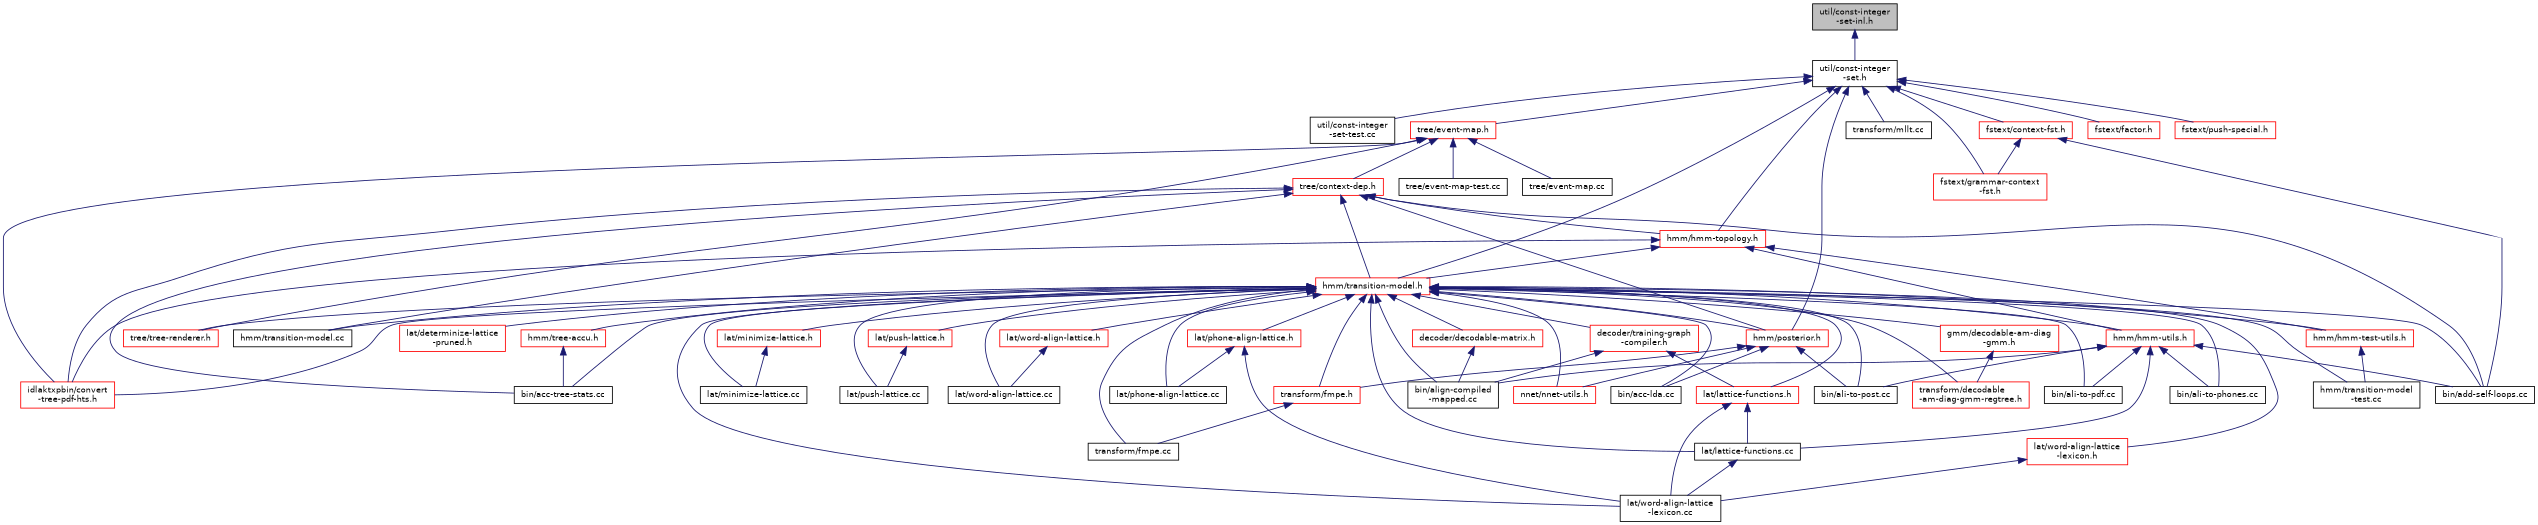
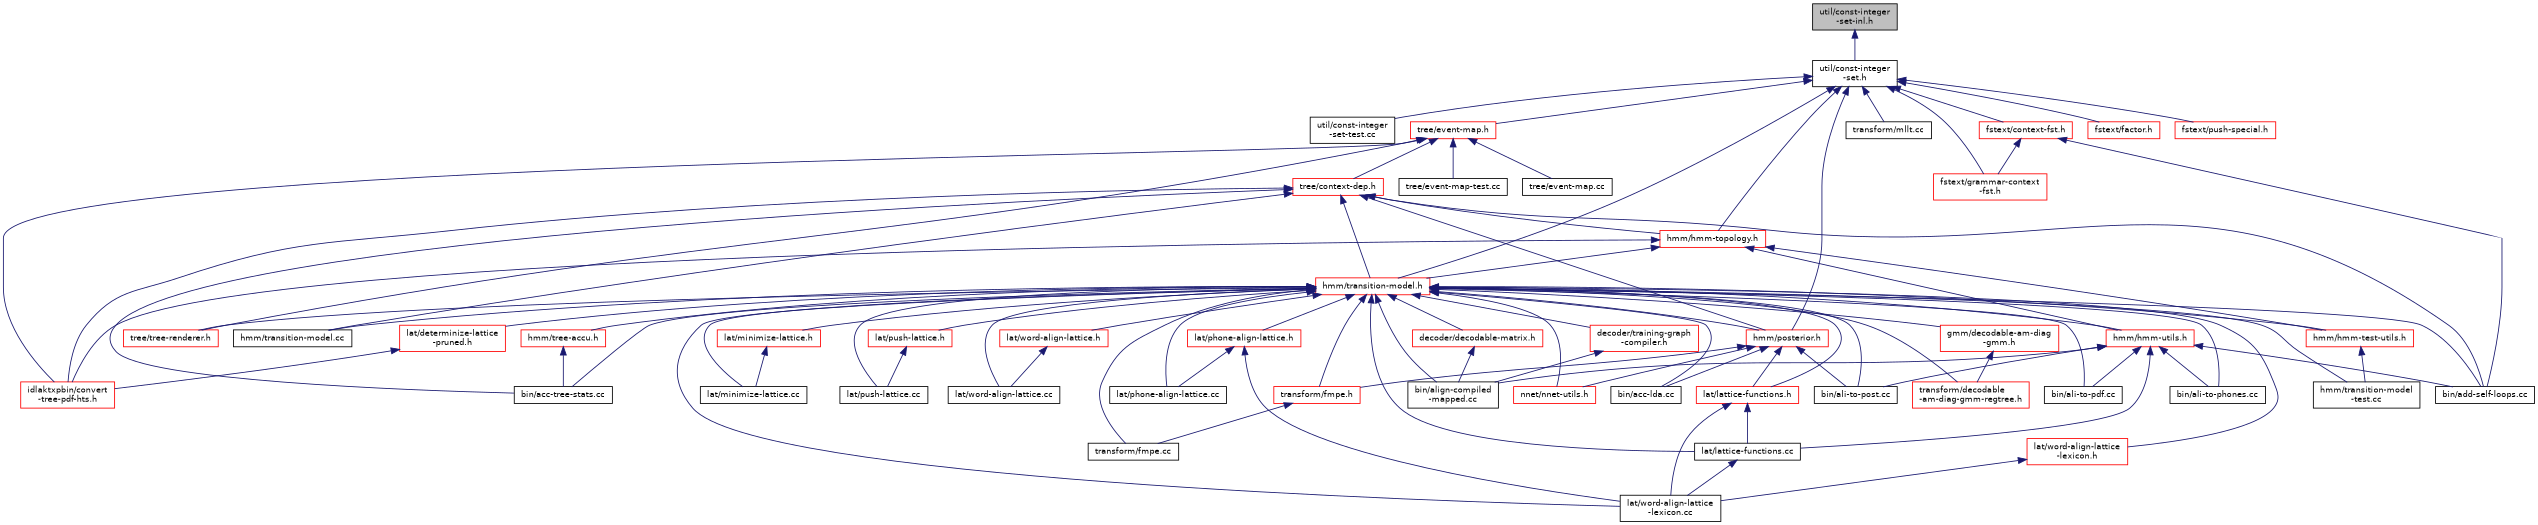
(703, 306) -> (253, 371)
(1712, 375) -> (1765, 370)
